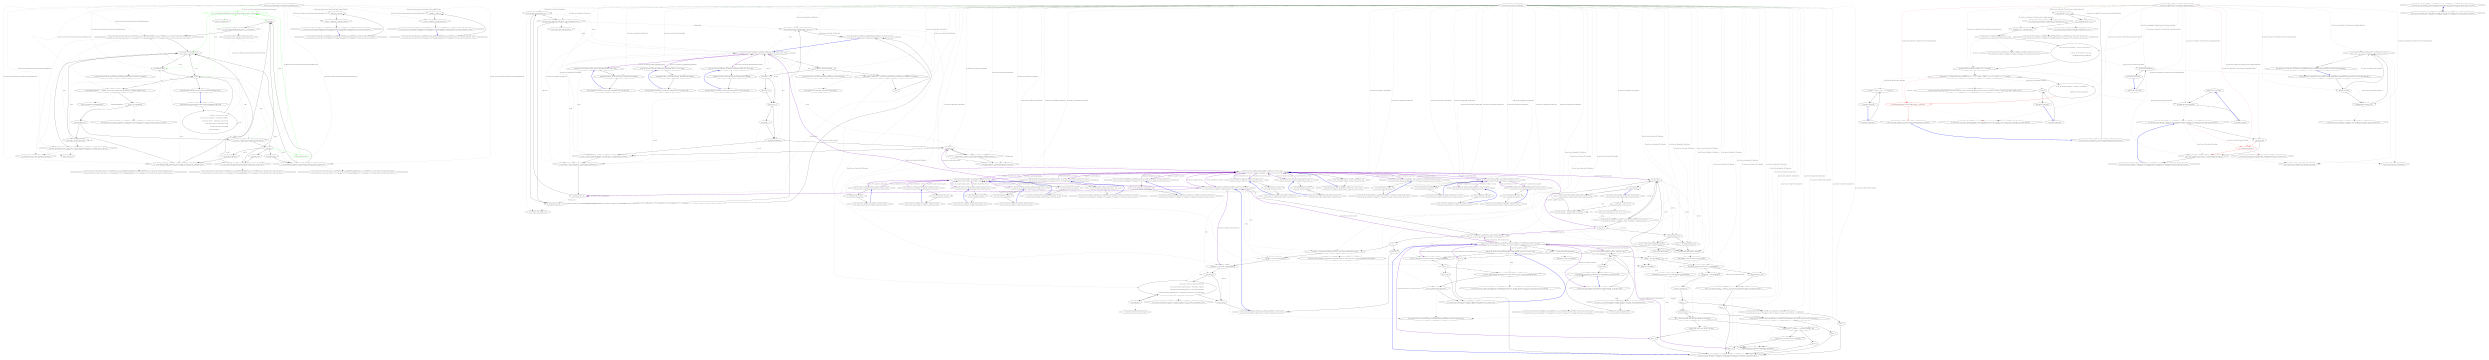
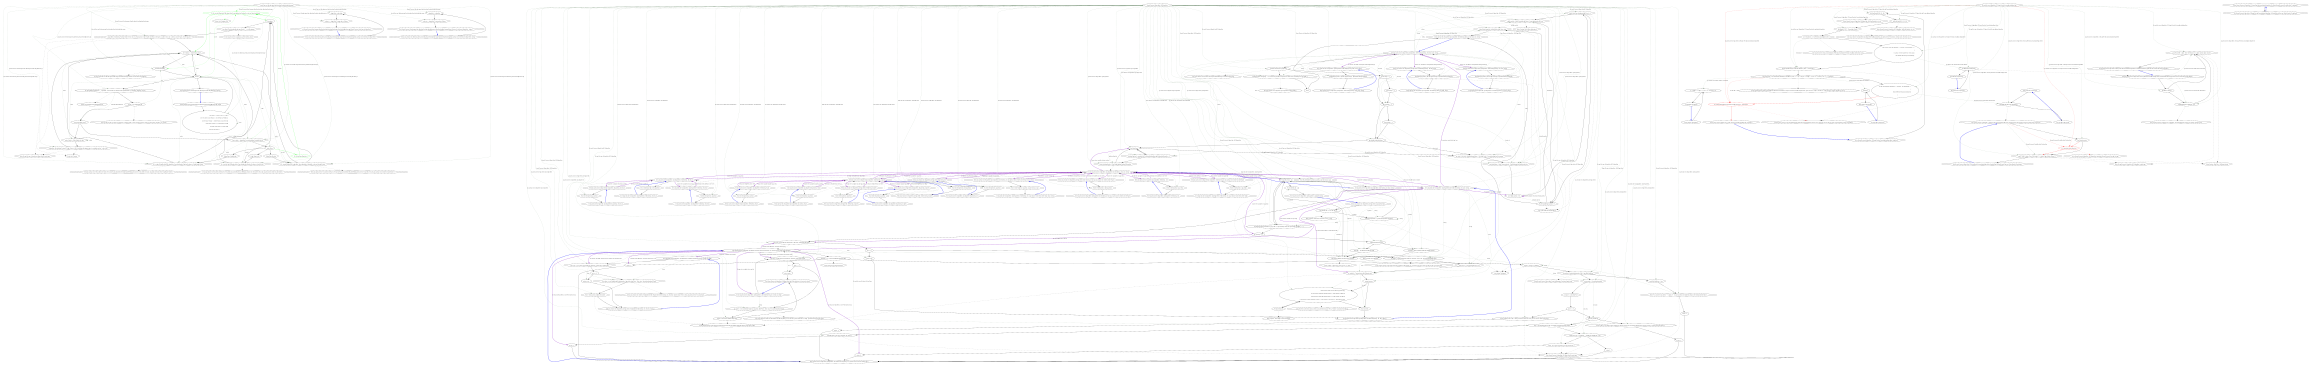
(1628, 192) -> (1337, 200)
